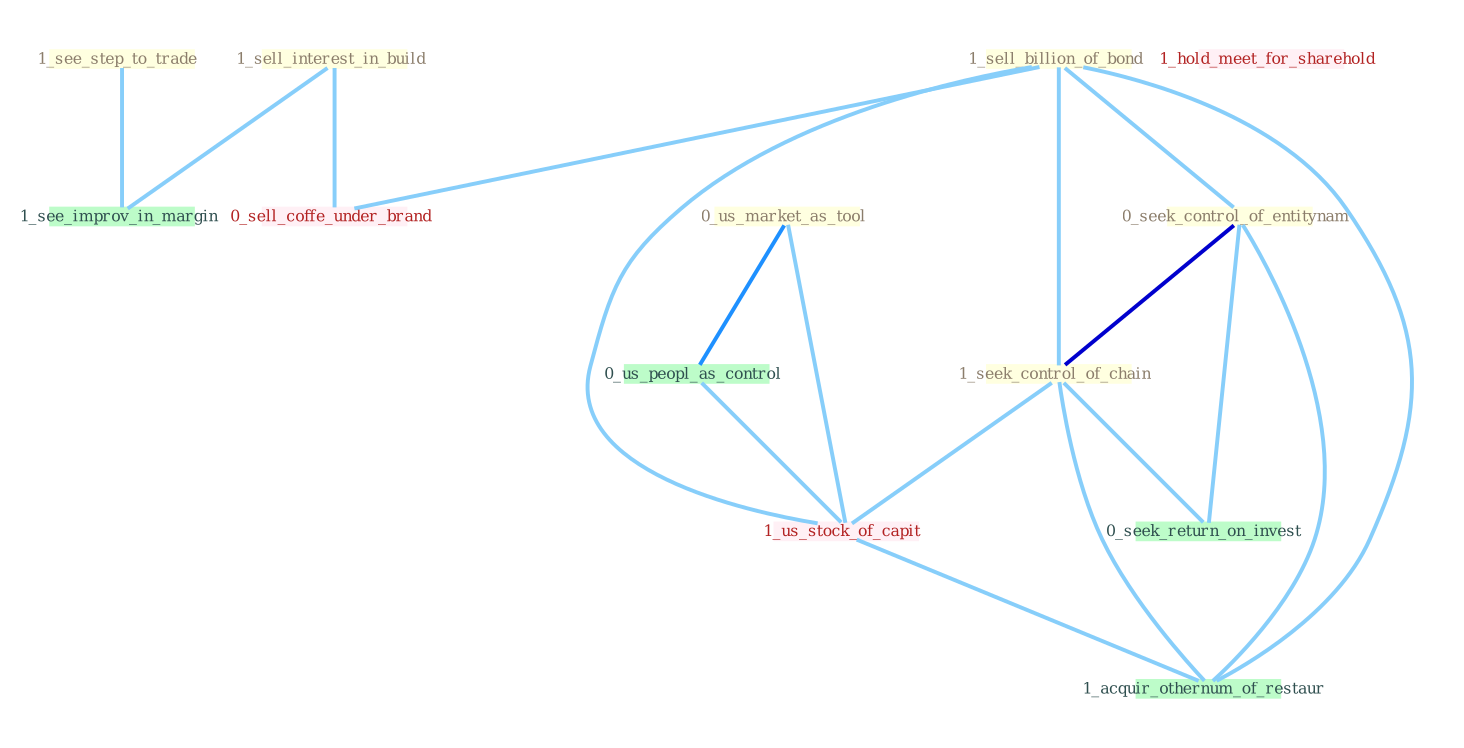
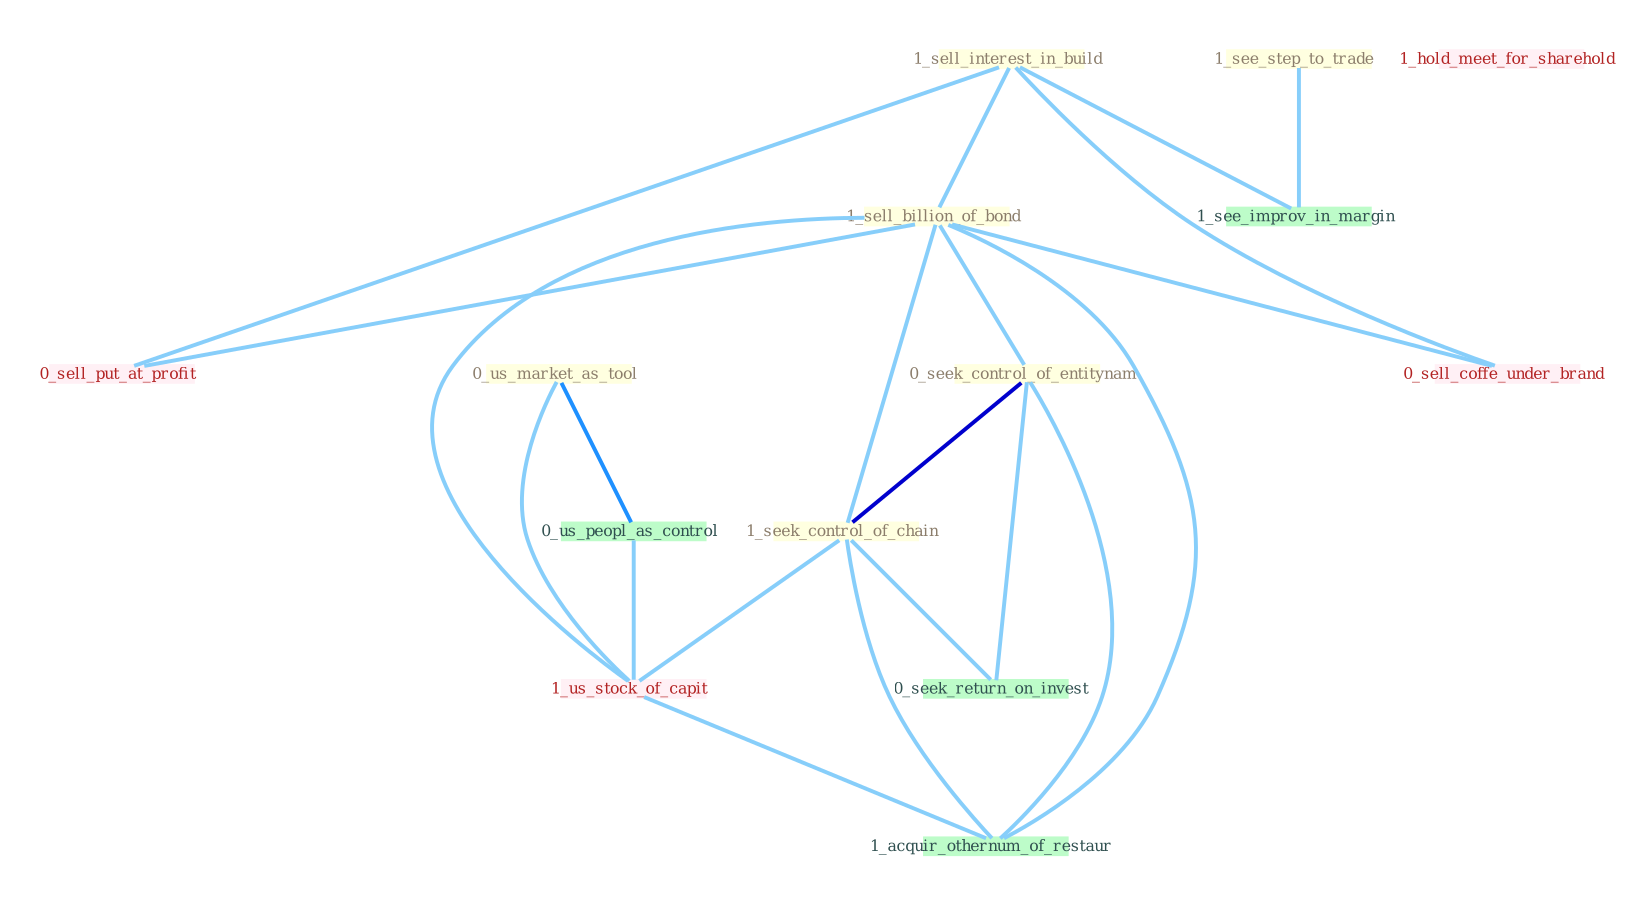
none -> (974, 138)
none -> (122, 374)
